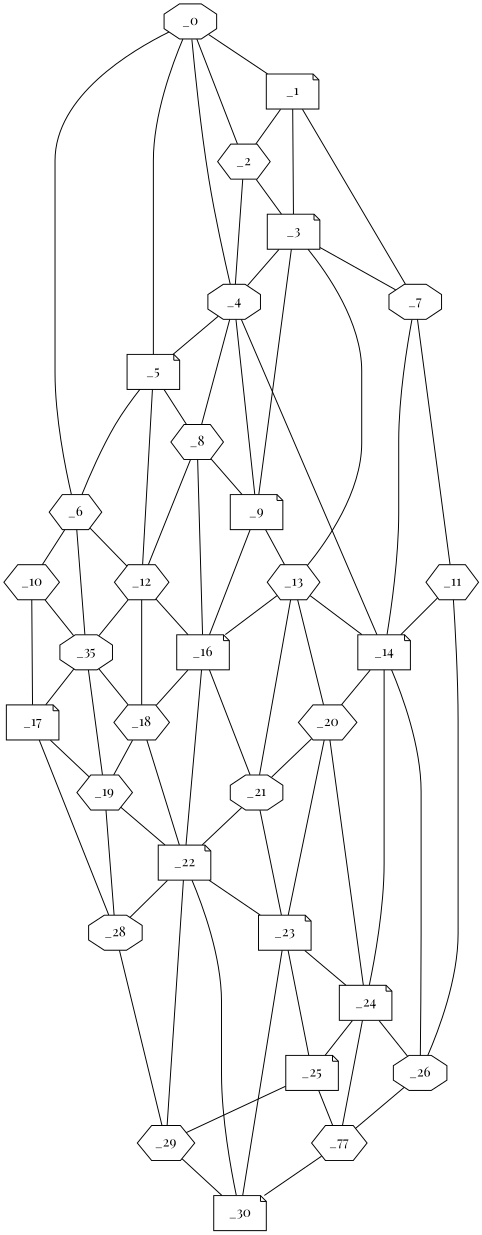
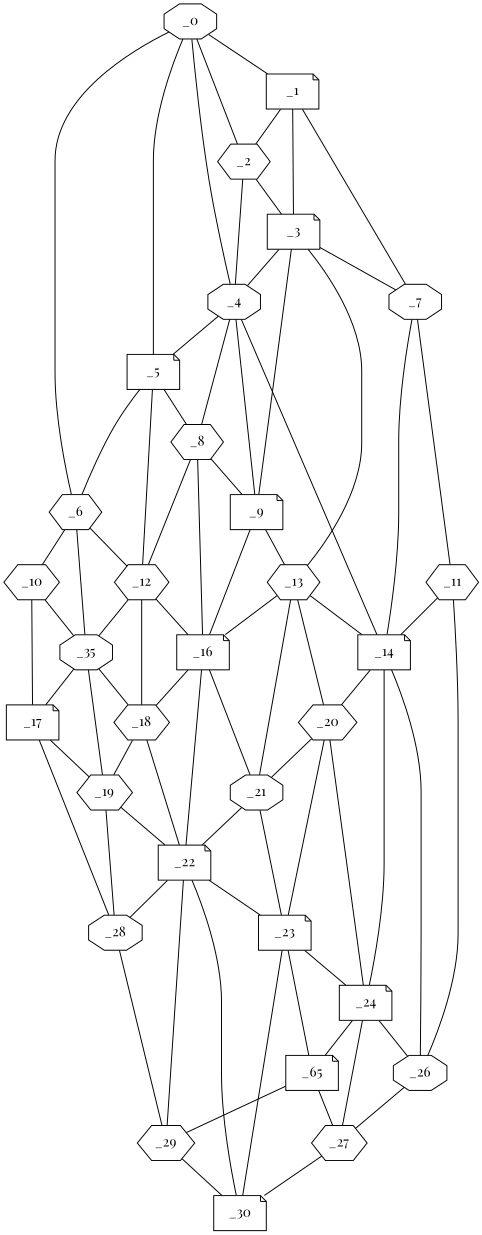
(312, 1073) -> (312, 1073)
(339, 1143) -> (339, 1143)
